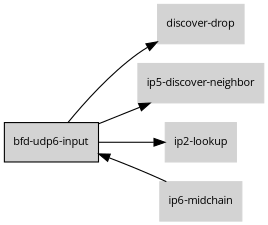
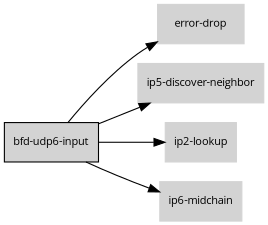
(201, 24) -> (201, 24)
(138, 169) -> (117, 176)
